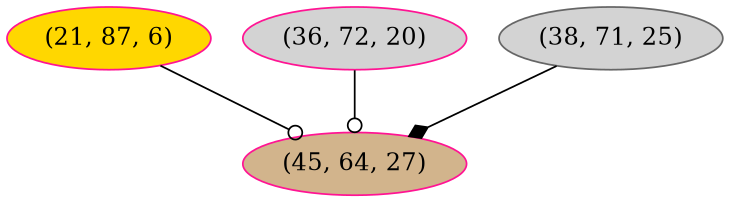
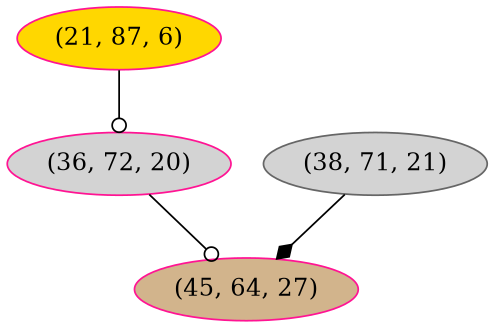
(611, 38) -> (375, 164)
(225, 98) -> (119, 94)
